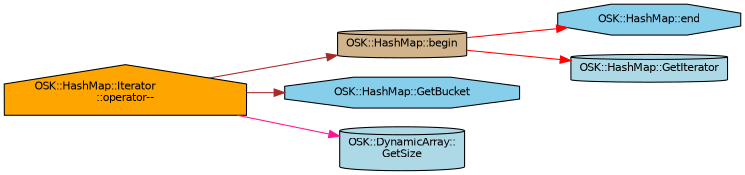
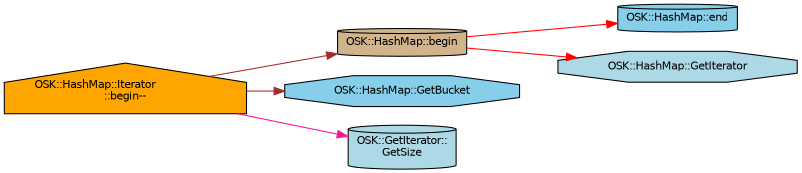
(649, 20) -> (678, 18)
(649, 68) -> (678, 67)
(125, 93) -> (125, 91)
(402, 149) -> (402, 147)
